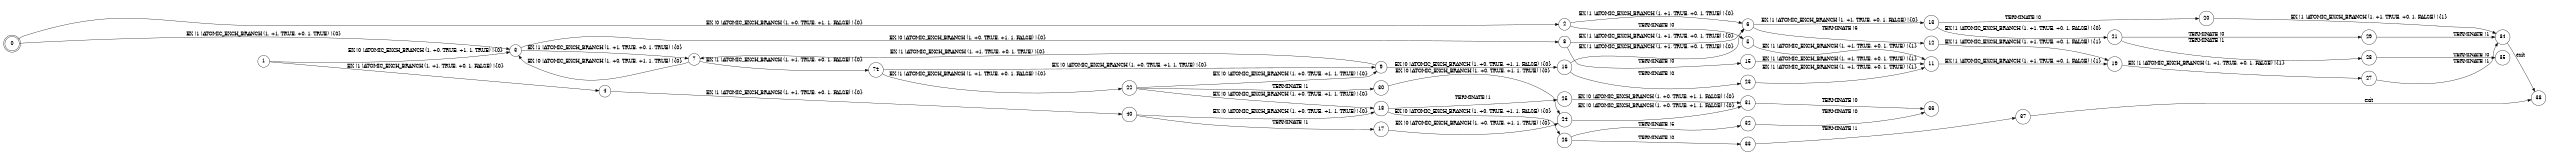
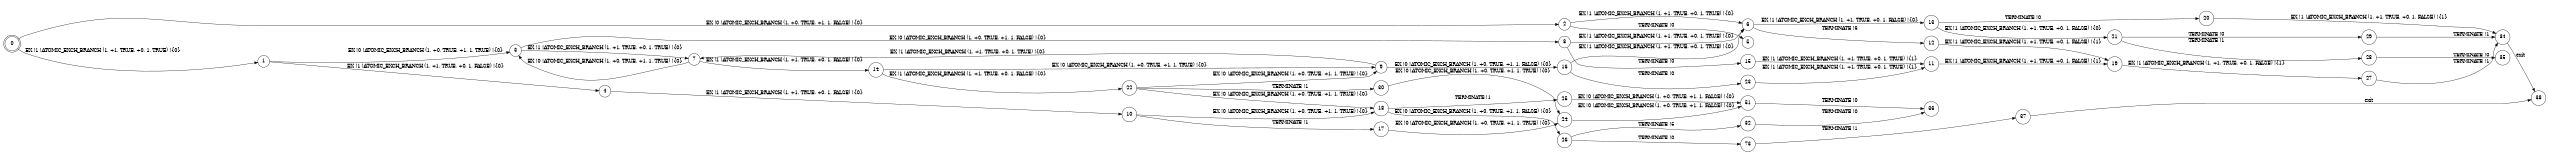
(263, 37) -> (135, 71)
(1837, 52) -> none
(876, 70) -> (876, 70)
(1748, 103) -> (1748, 103)
(1129, 114) -> (1129, 114)
(1748, 144) -> (1748, 144)
